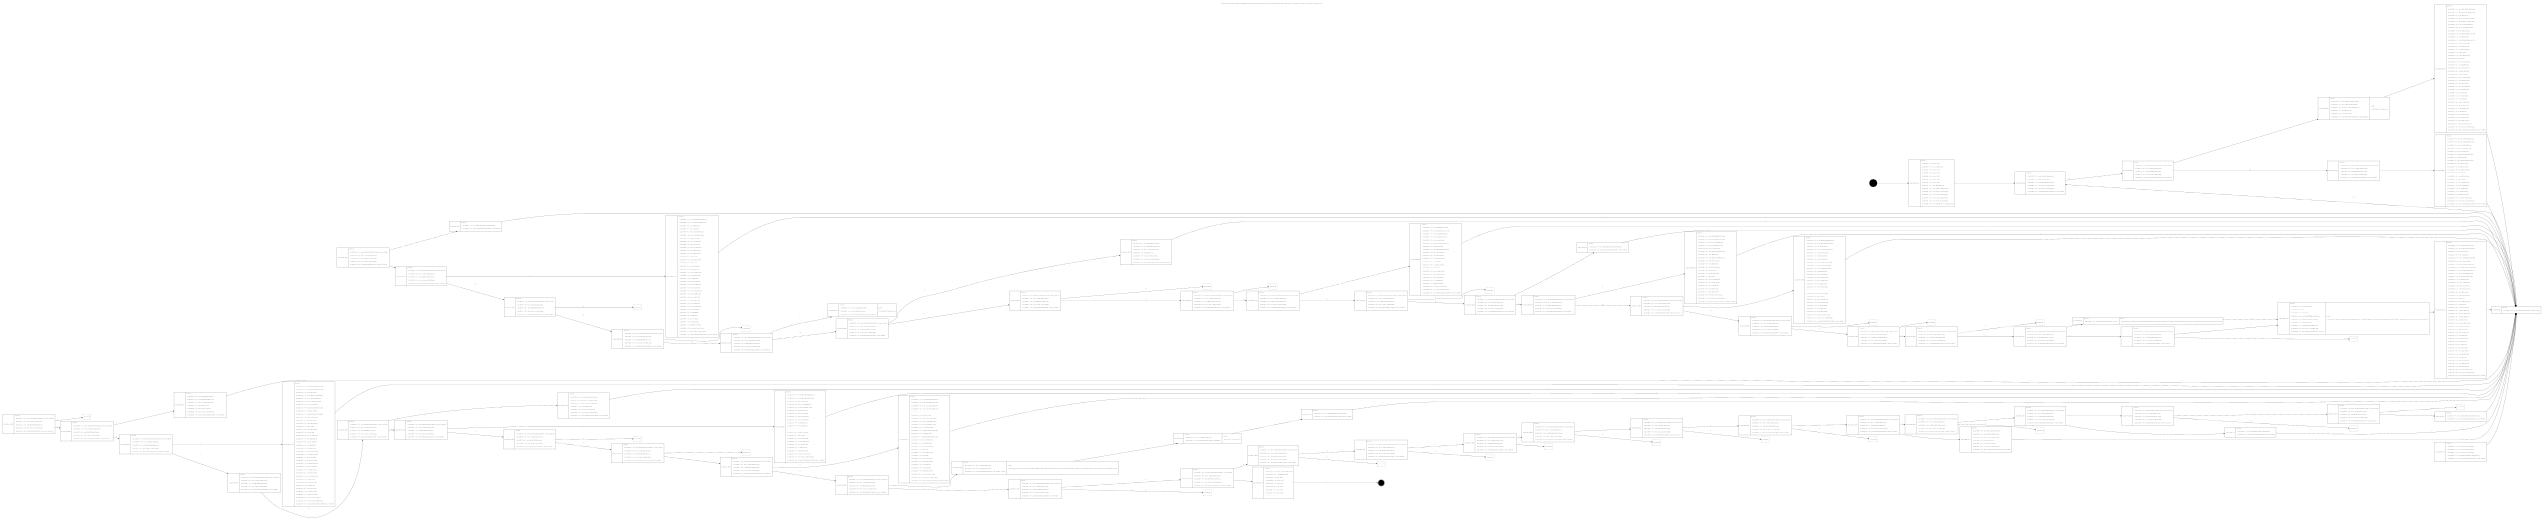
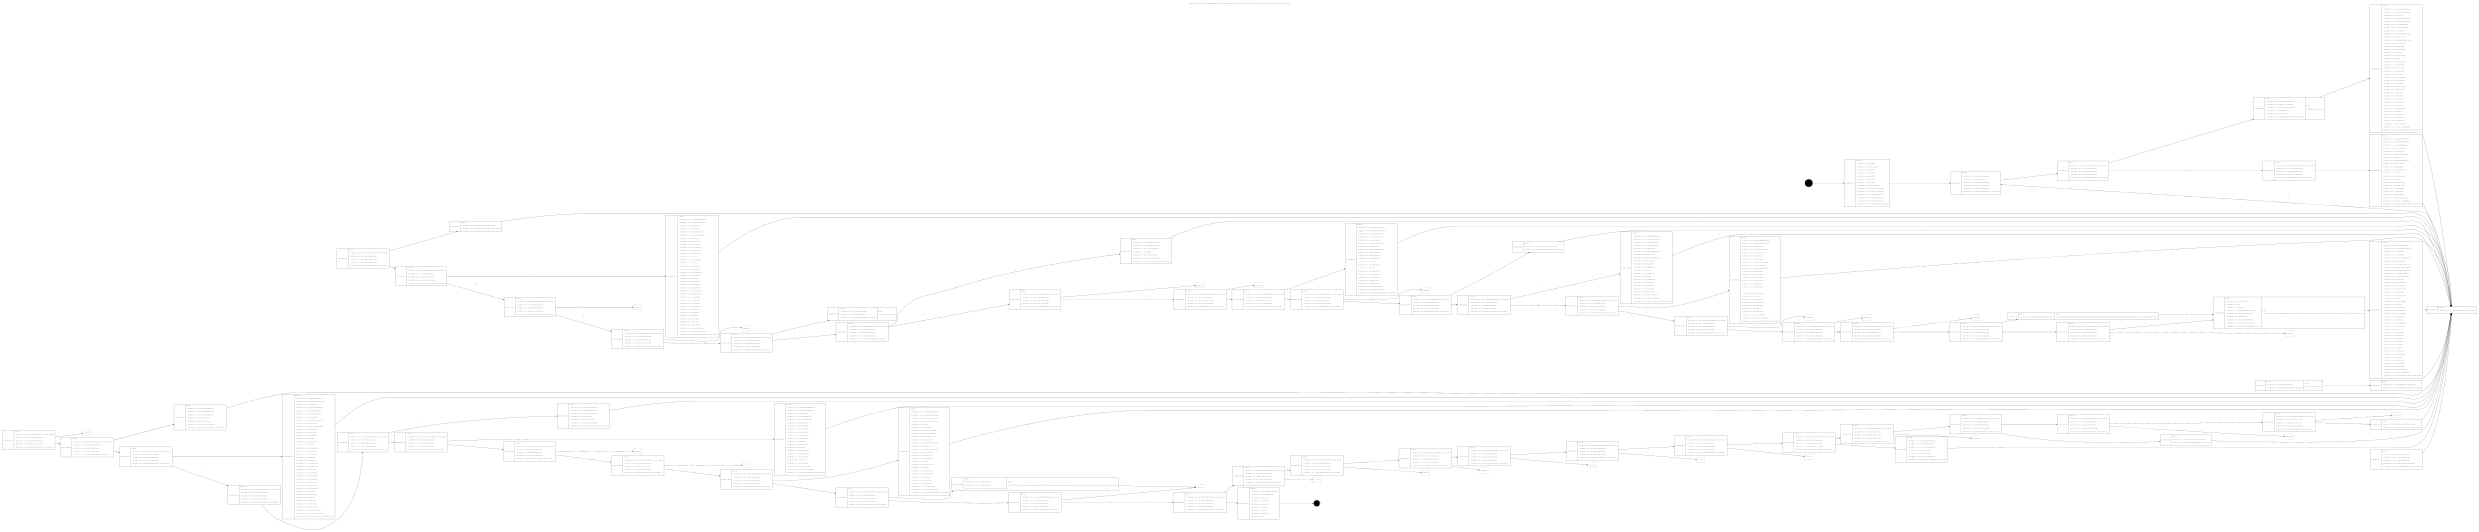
(1125, 452) -> (1157, 486)
